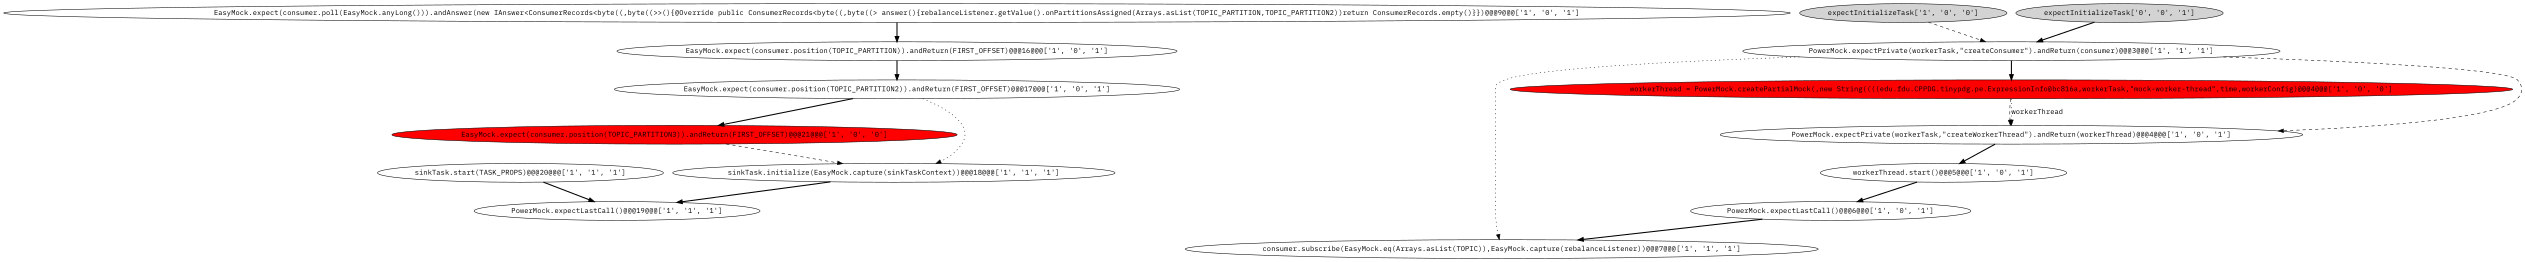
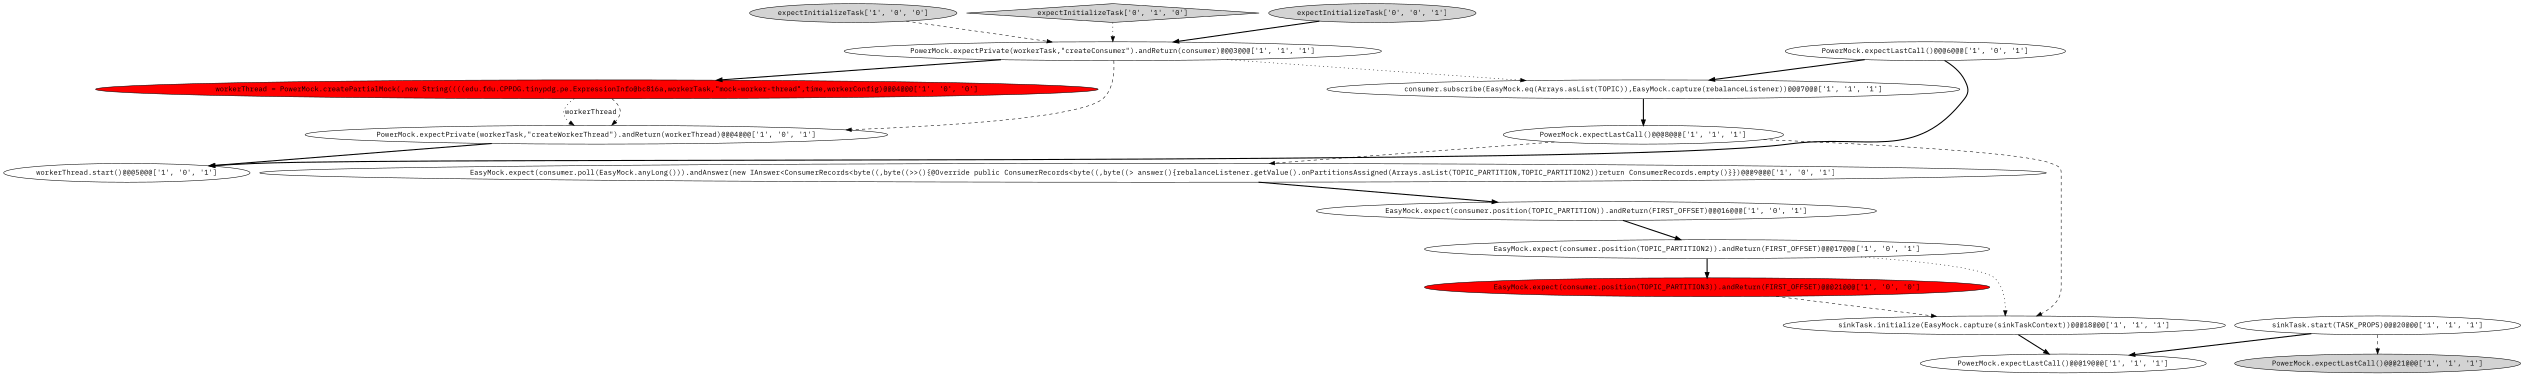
none -> (1113, 13)
none -> (1643, 135)
(1890, 191) -> (1121, 159)
none -> (2378, 363)
